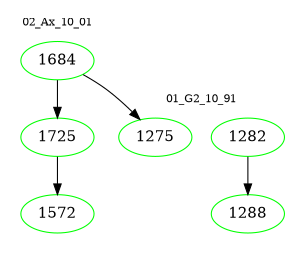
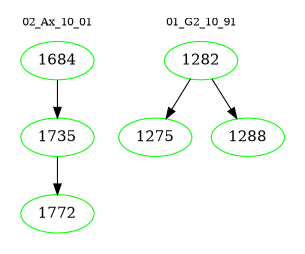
(117, 98) -> (181, 94)
(57, 137) -> (57, 137)
(57, 214) -> (57, 214)
